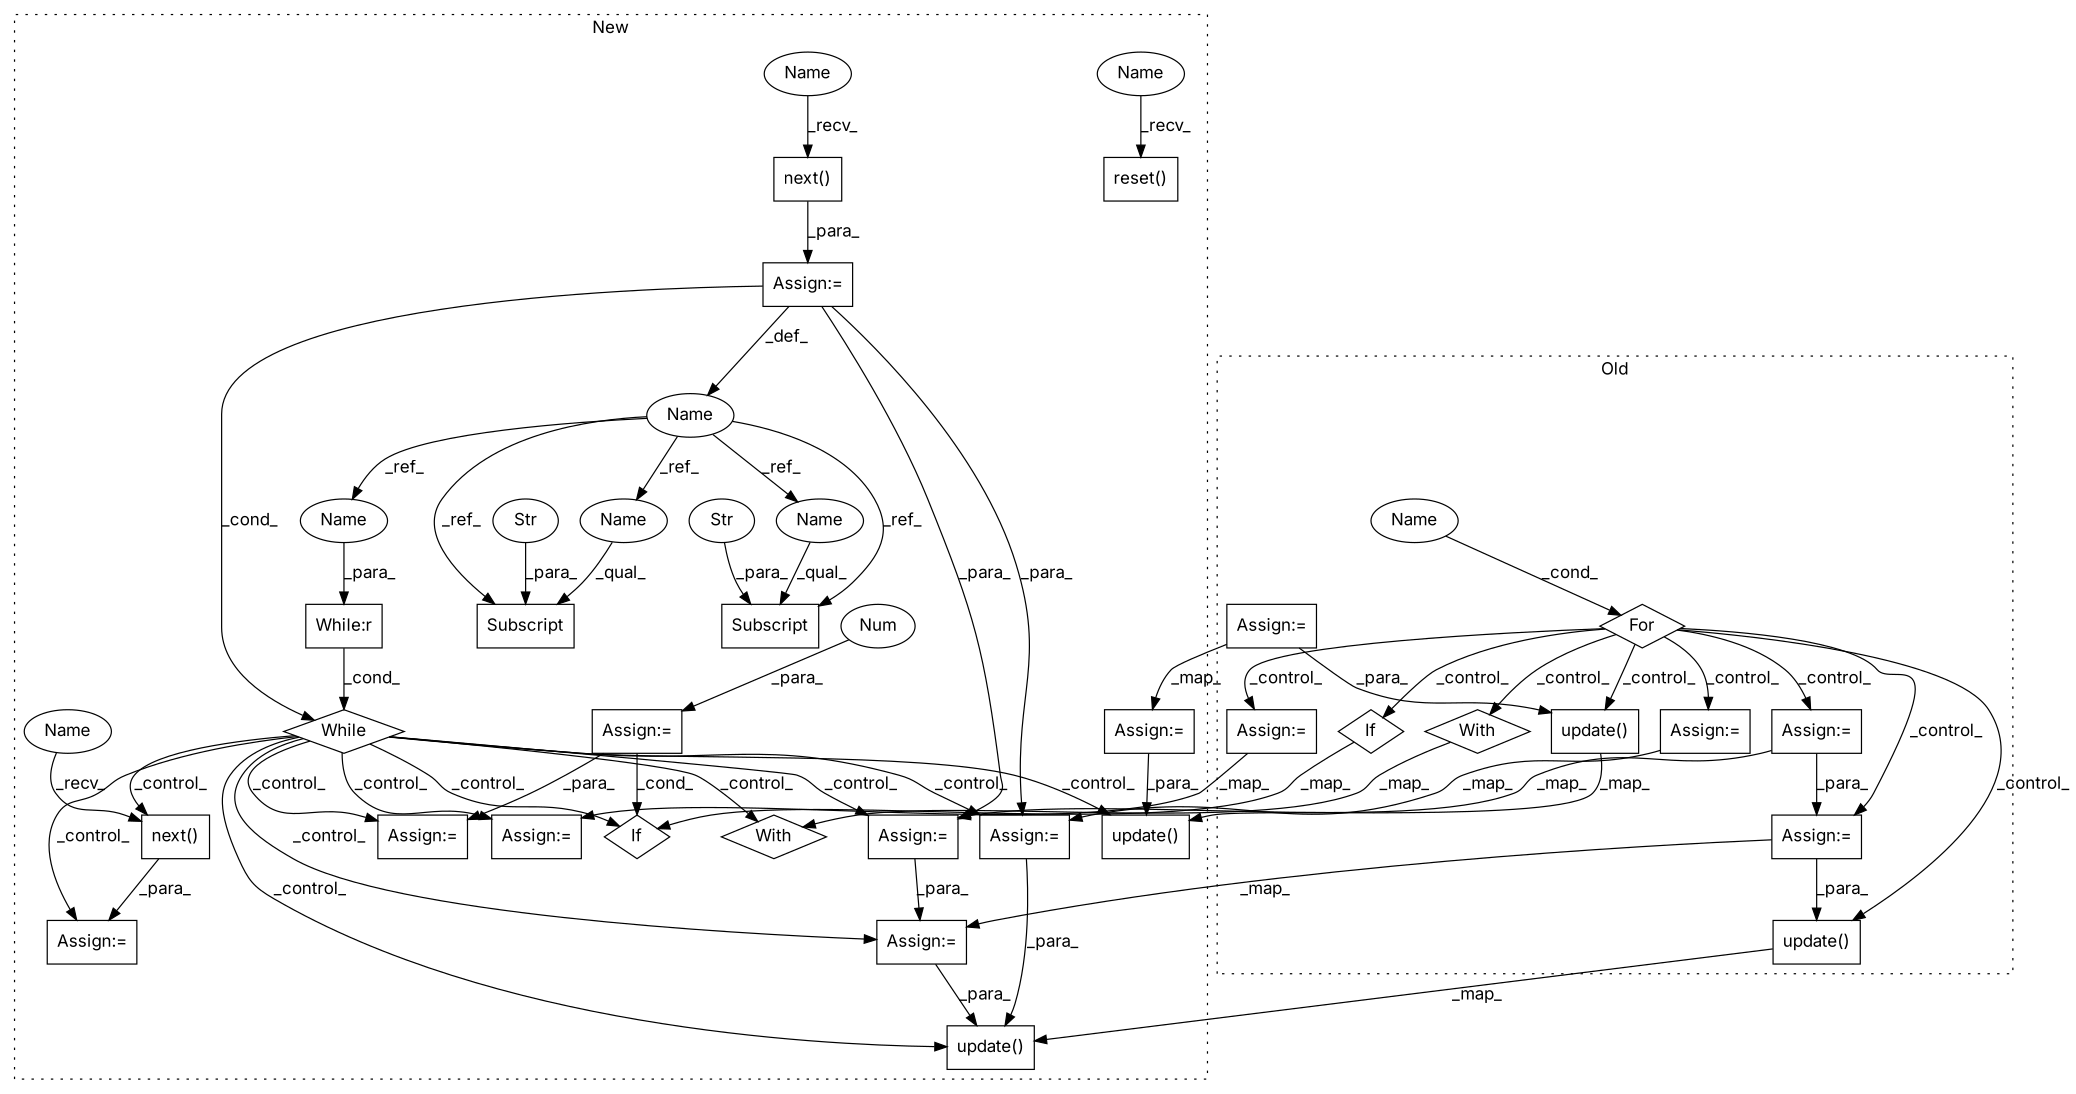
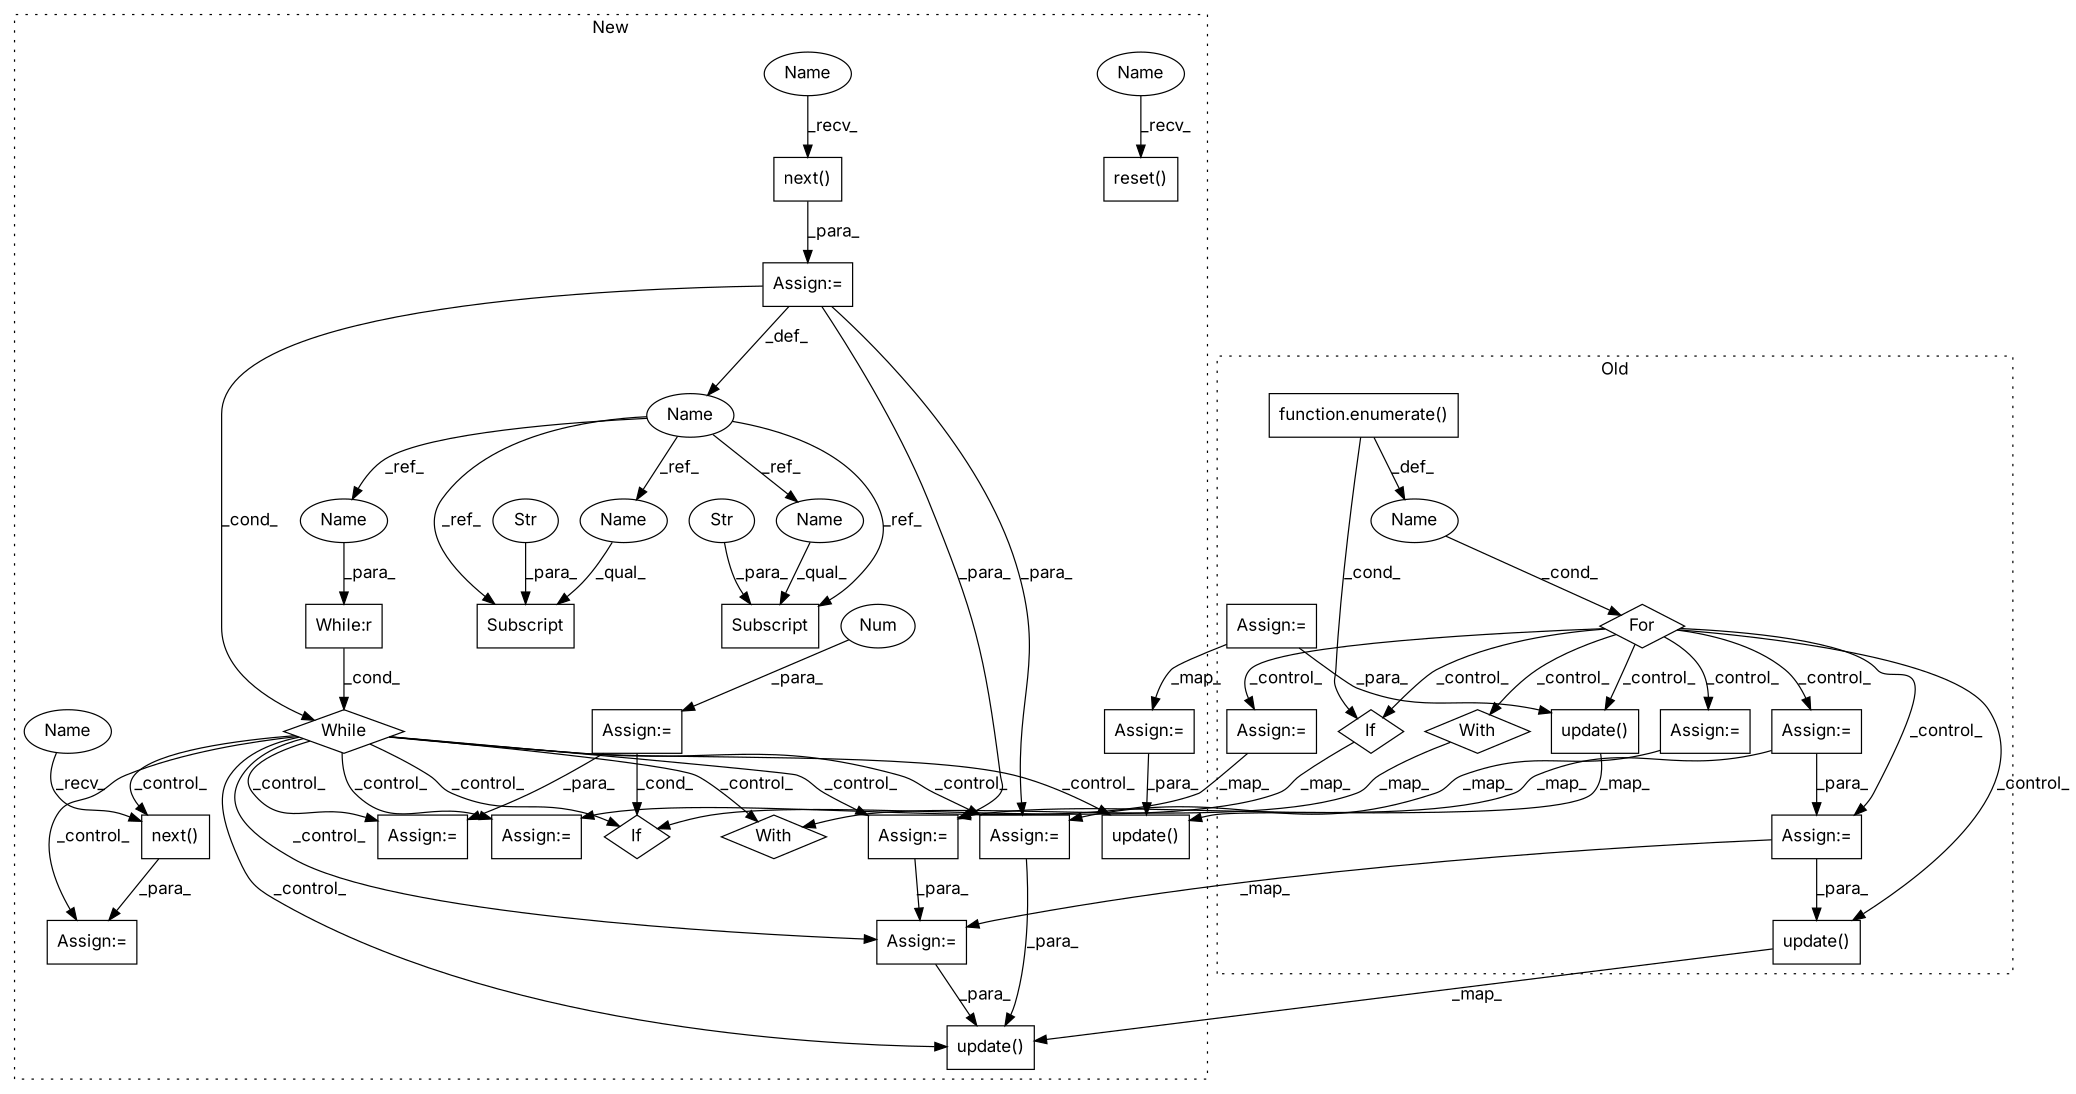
none -> (1364, 415)
